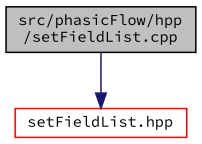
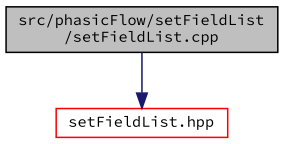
(101, 30) -> (142, 30)
